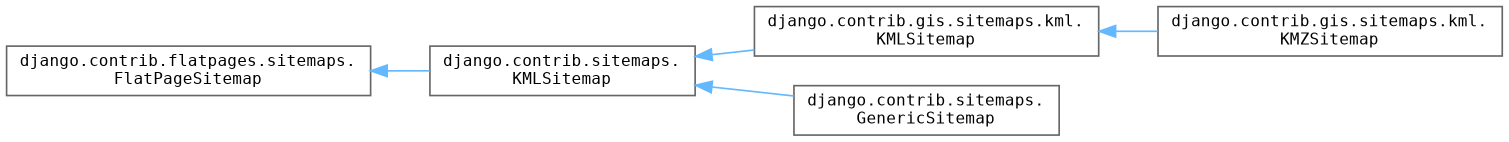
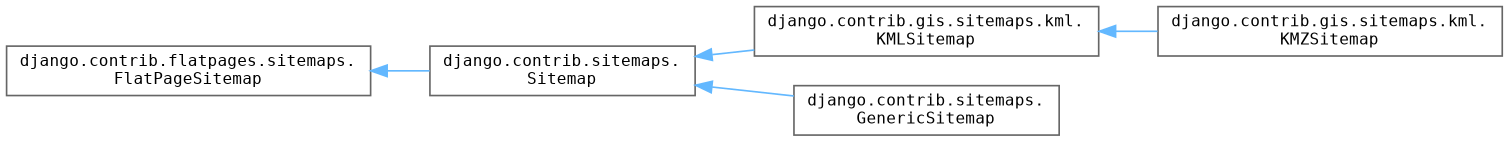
(563, 71) -> (563, 71)
